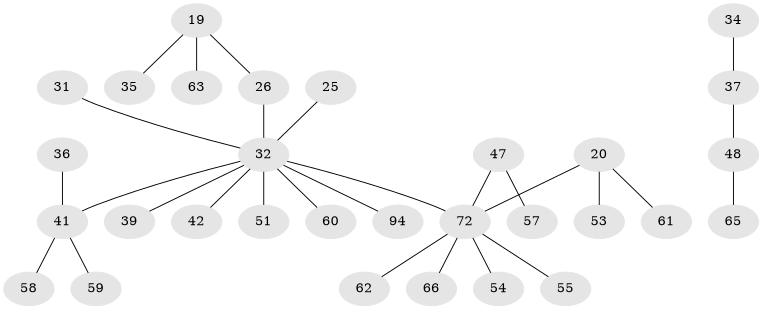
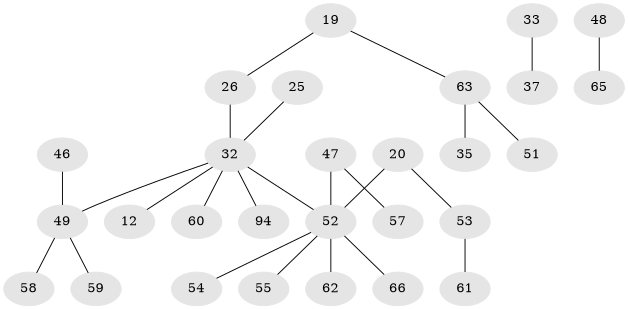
(733, 21) -> (532, 21)
(163, 54) -> (465, 121)
(62, 88) -> none
(733, 121) -> none
(62, 155) -> (62, 155)
(264, 188) -> (498, 121)
(633, 188) -> (465, 255)
(62, 222) -> (62, 222)
(130, 222) -> none
(197, 222) -> (130, 222)
(465, 222) -> (331, 222)
